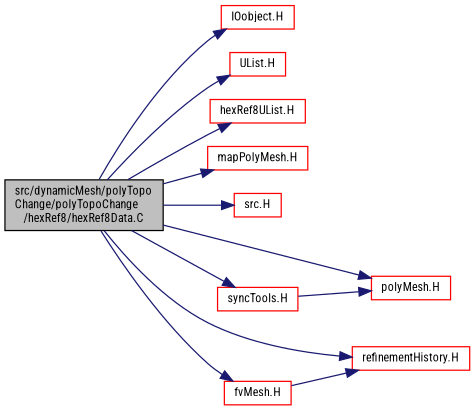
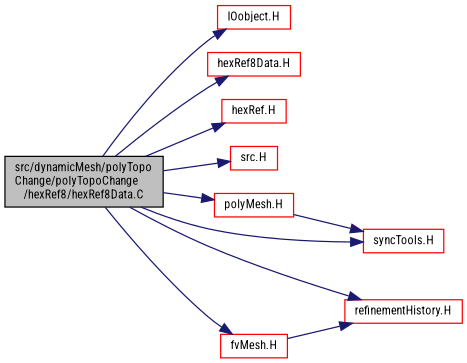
(258, 64) -> none
(258, 111) -> (254, 64)
(258, 158) -> (254, 111)
(328, 294) -> (322, 222)
